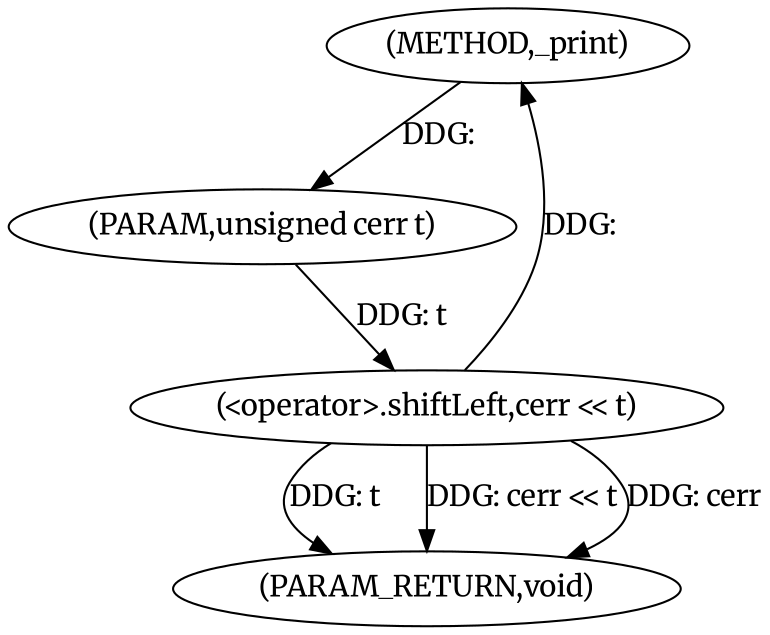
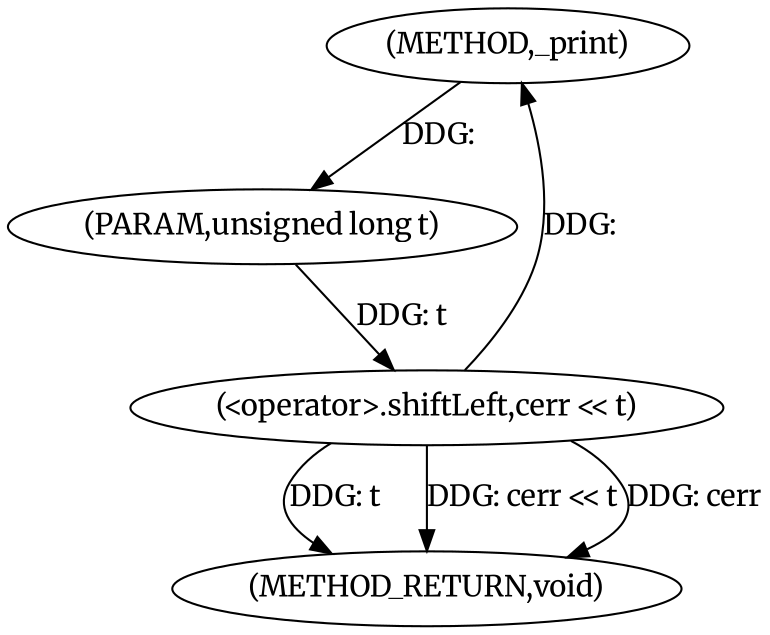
(263, 227) -> (263, 227)
(427, 589) -> (427, 589)
